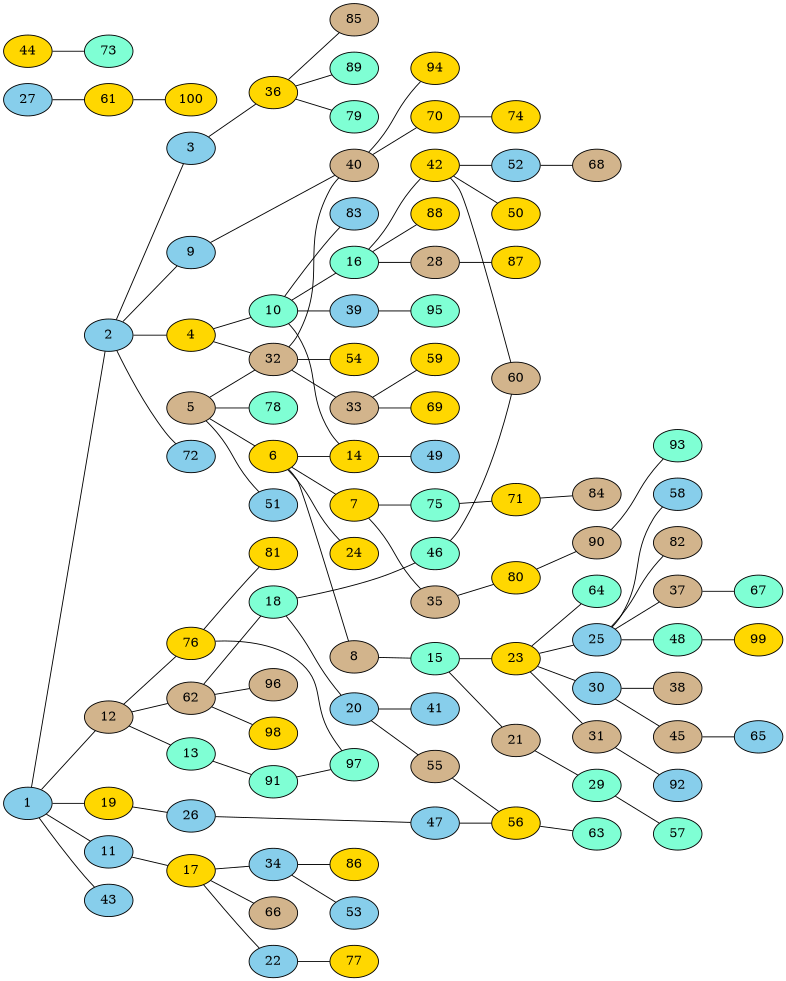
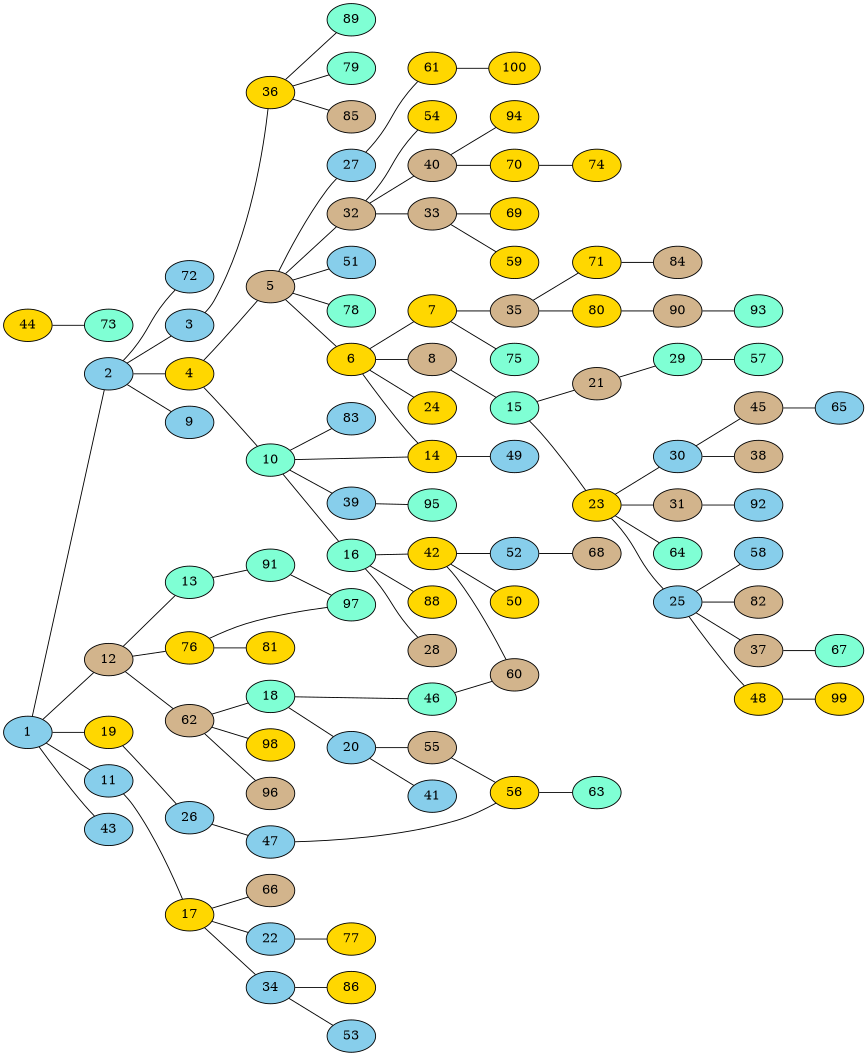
(273, 209) -> none
none -> (305, 223)
(516, 262) -> none
(232, 347) -> (231, 331)
(480, 502) -> (556, 287)
(678, 640) -> (759, 699)
